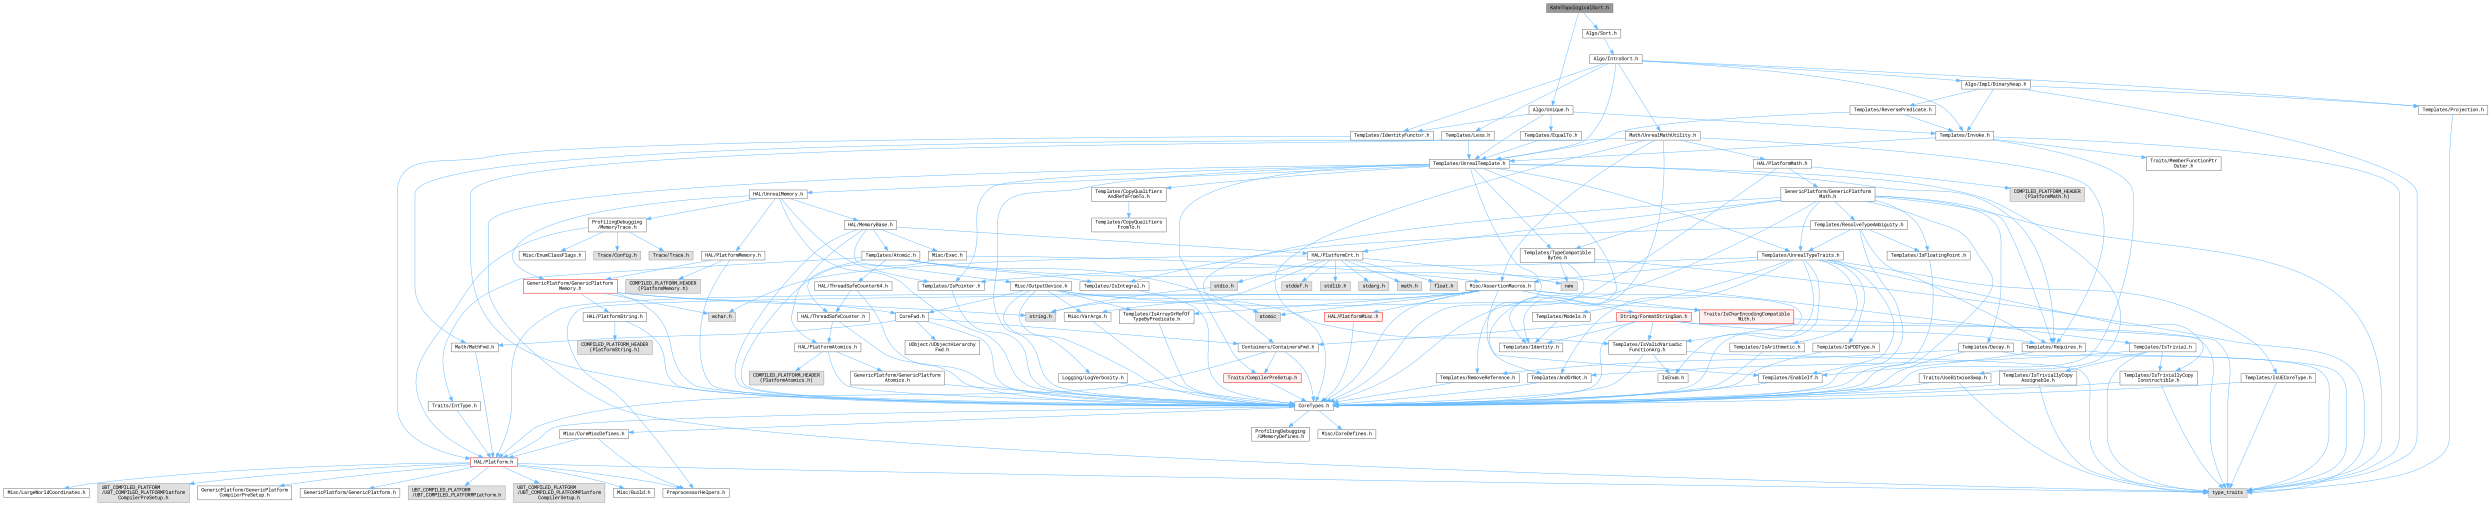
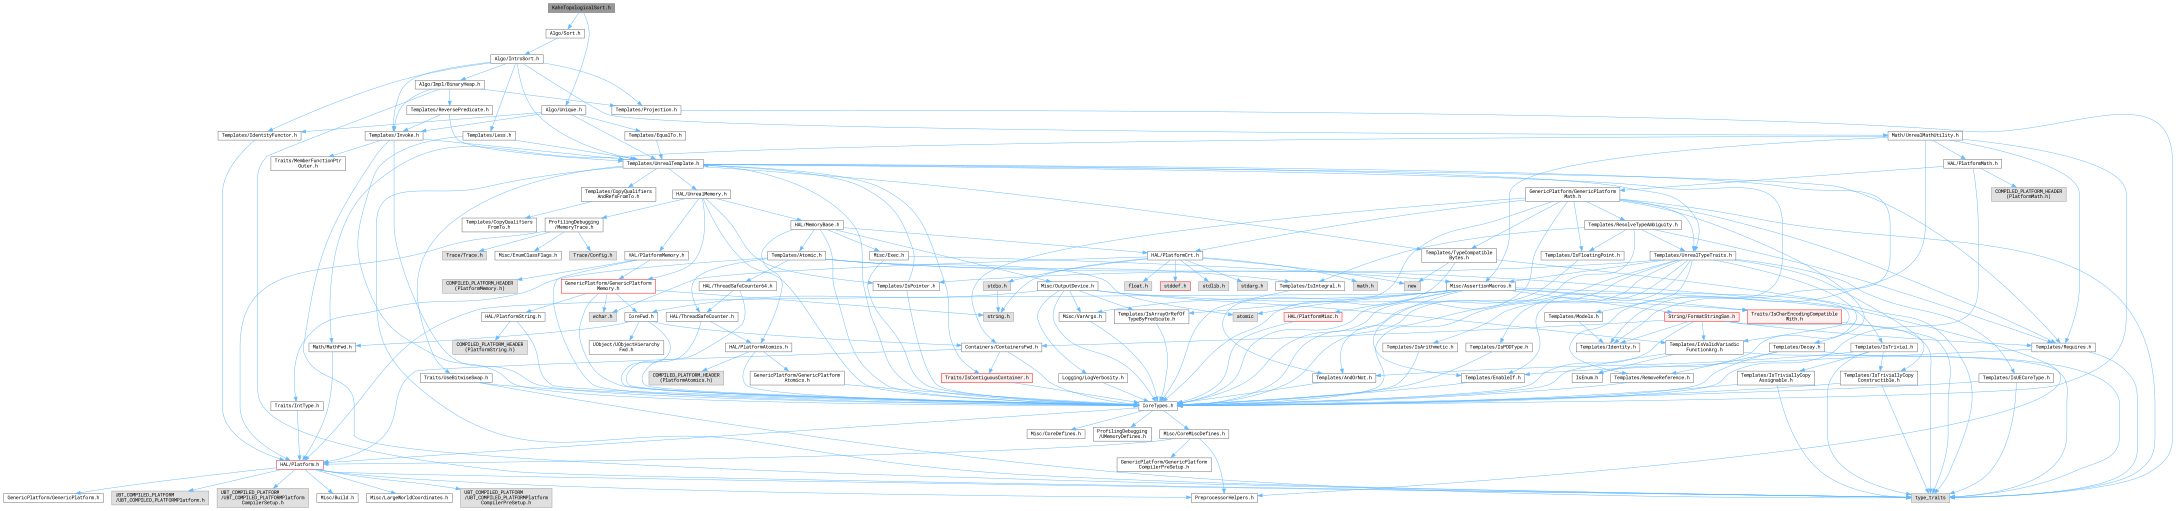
(1160, 172) -> (843, 180)
(1297, 286) -> (1175, 286)
(1262, 378) -> (987, 378)
(377, 474) -> (1182, 447)
